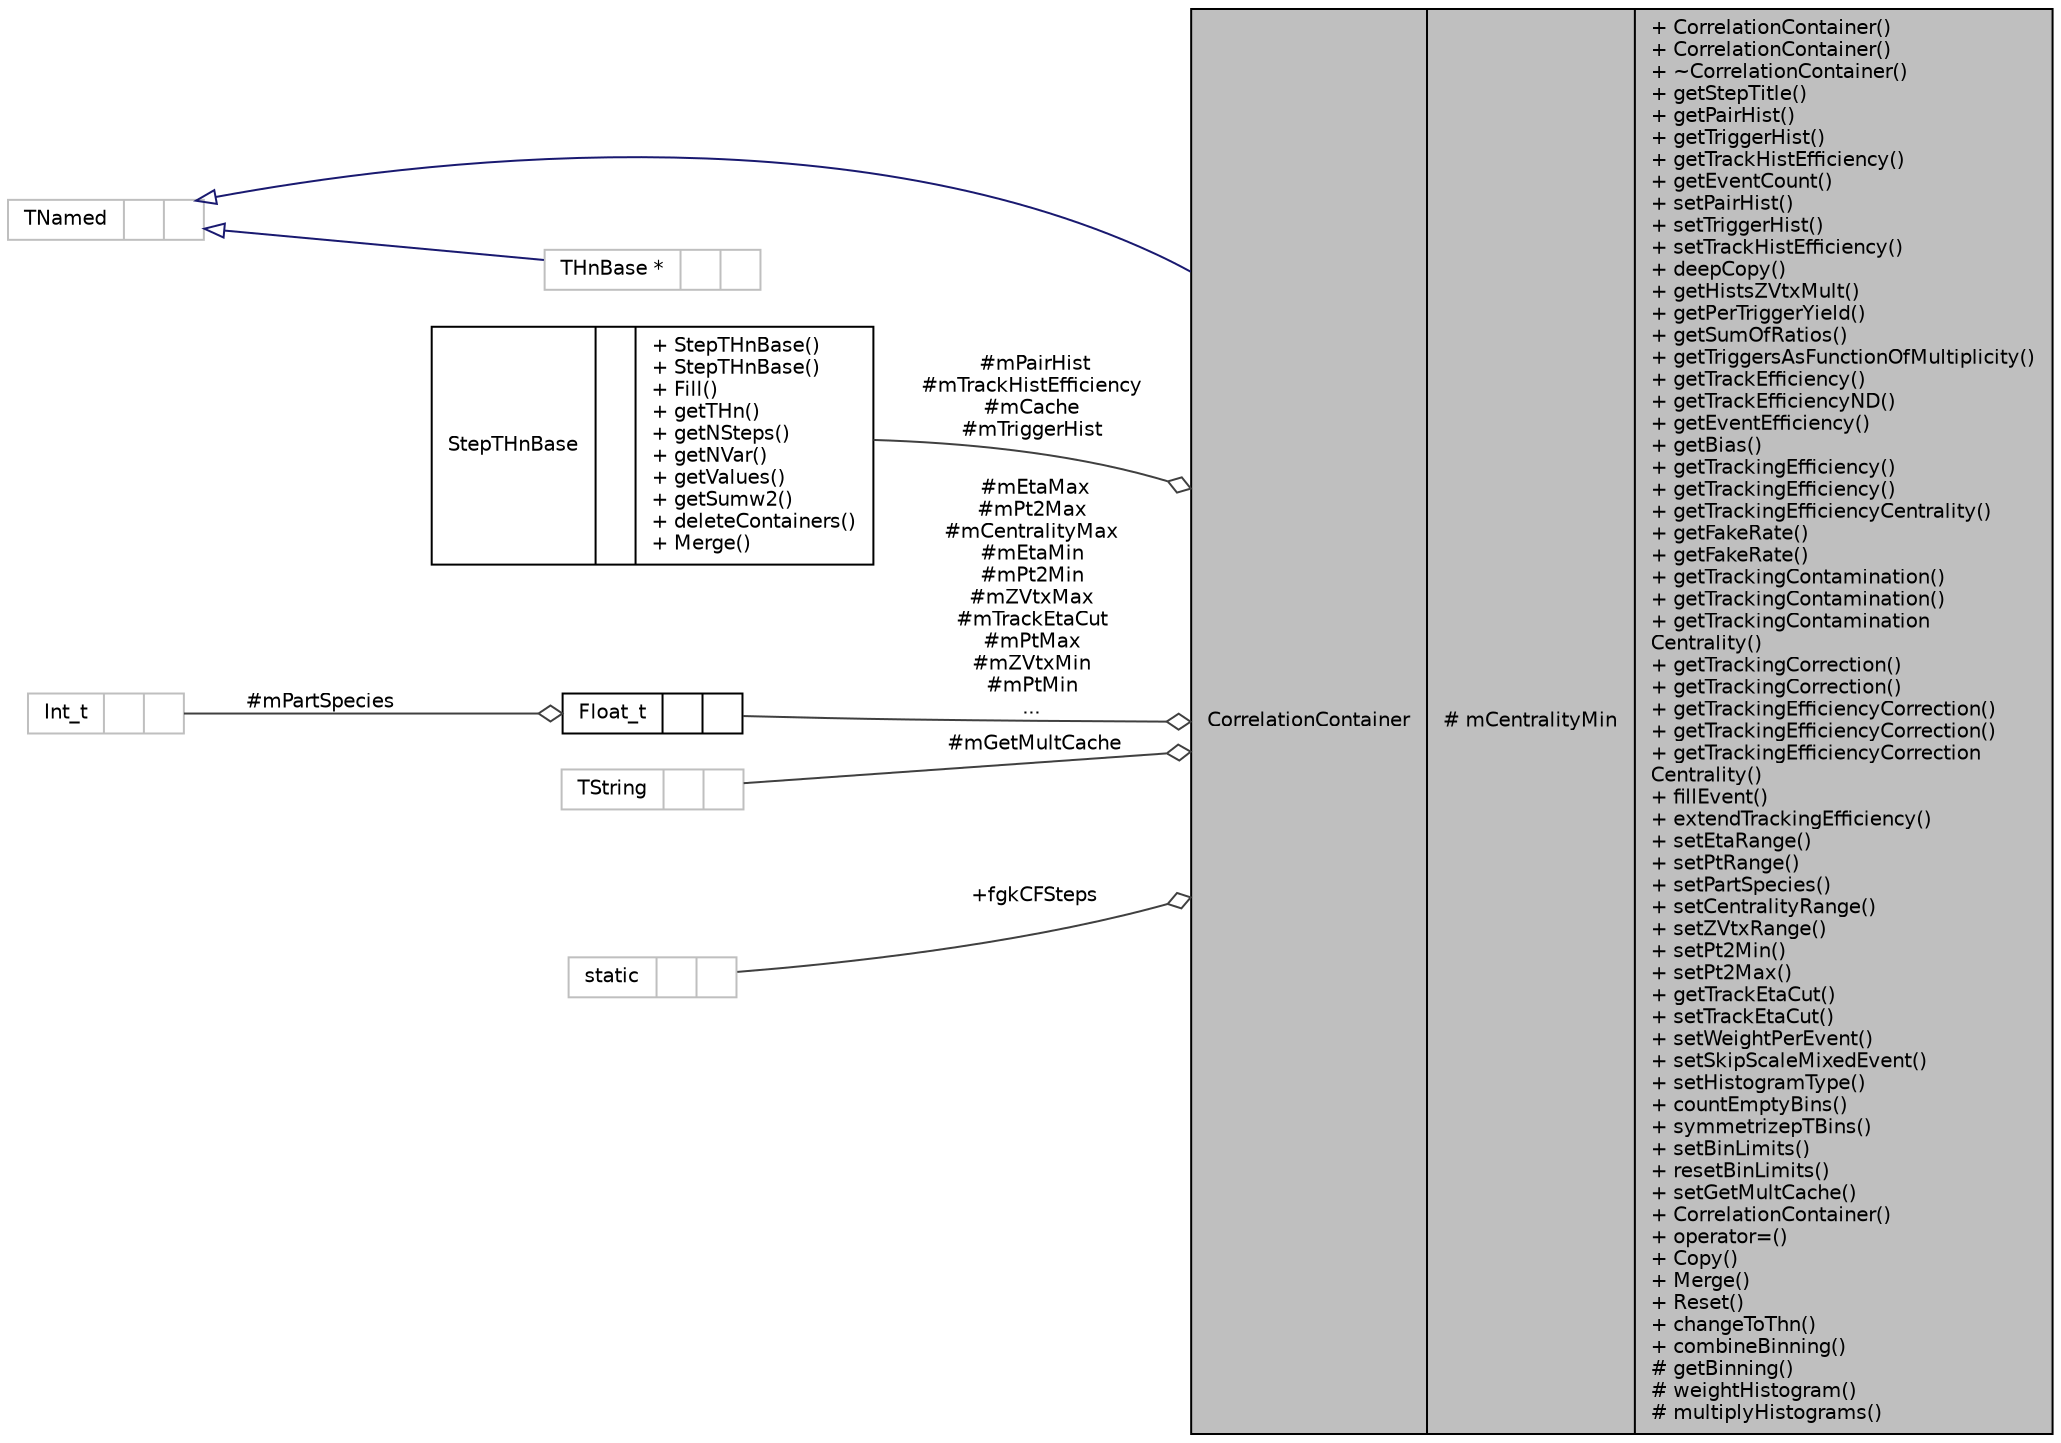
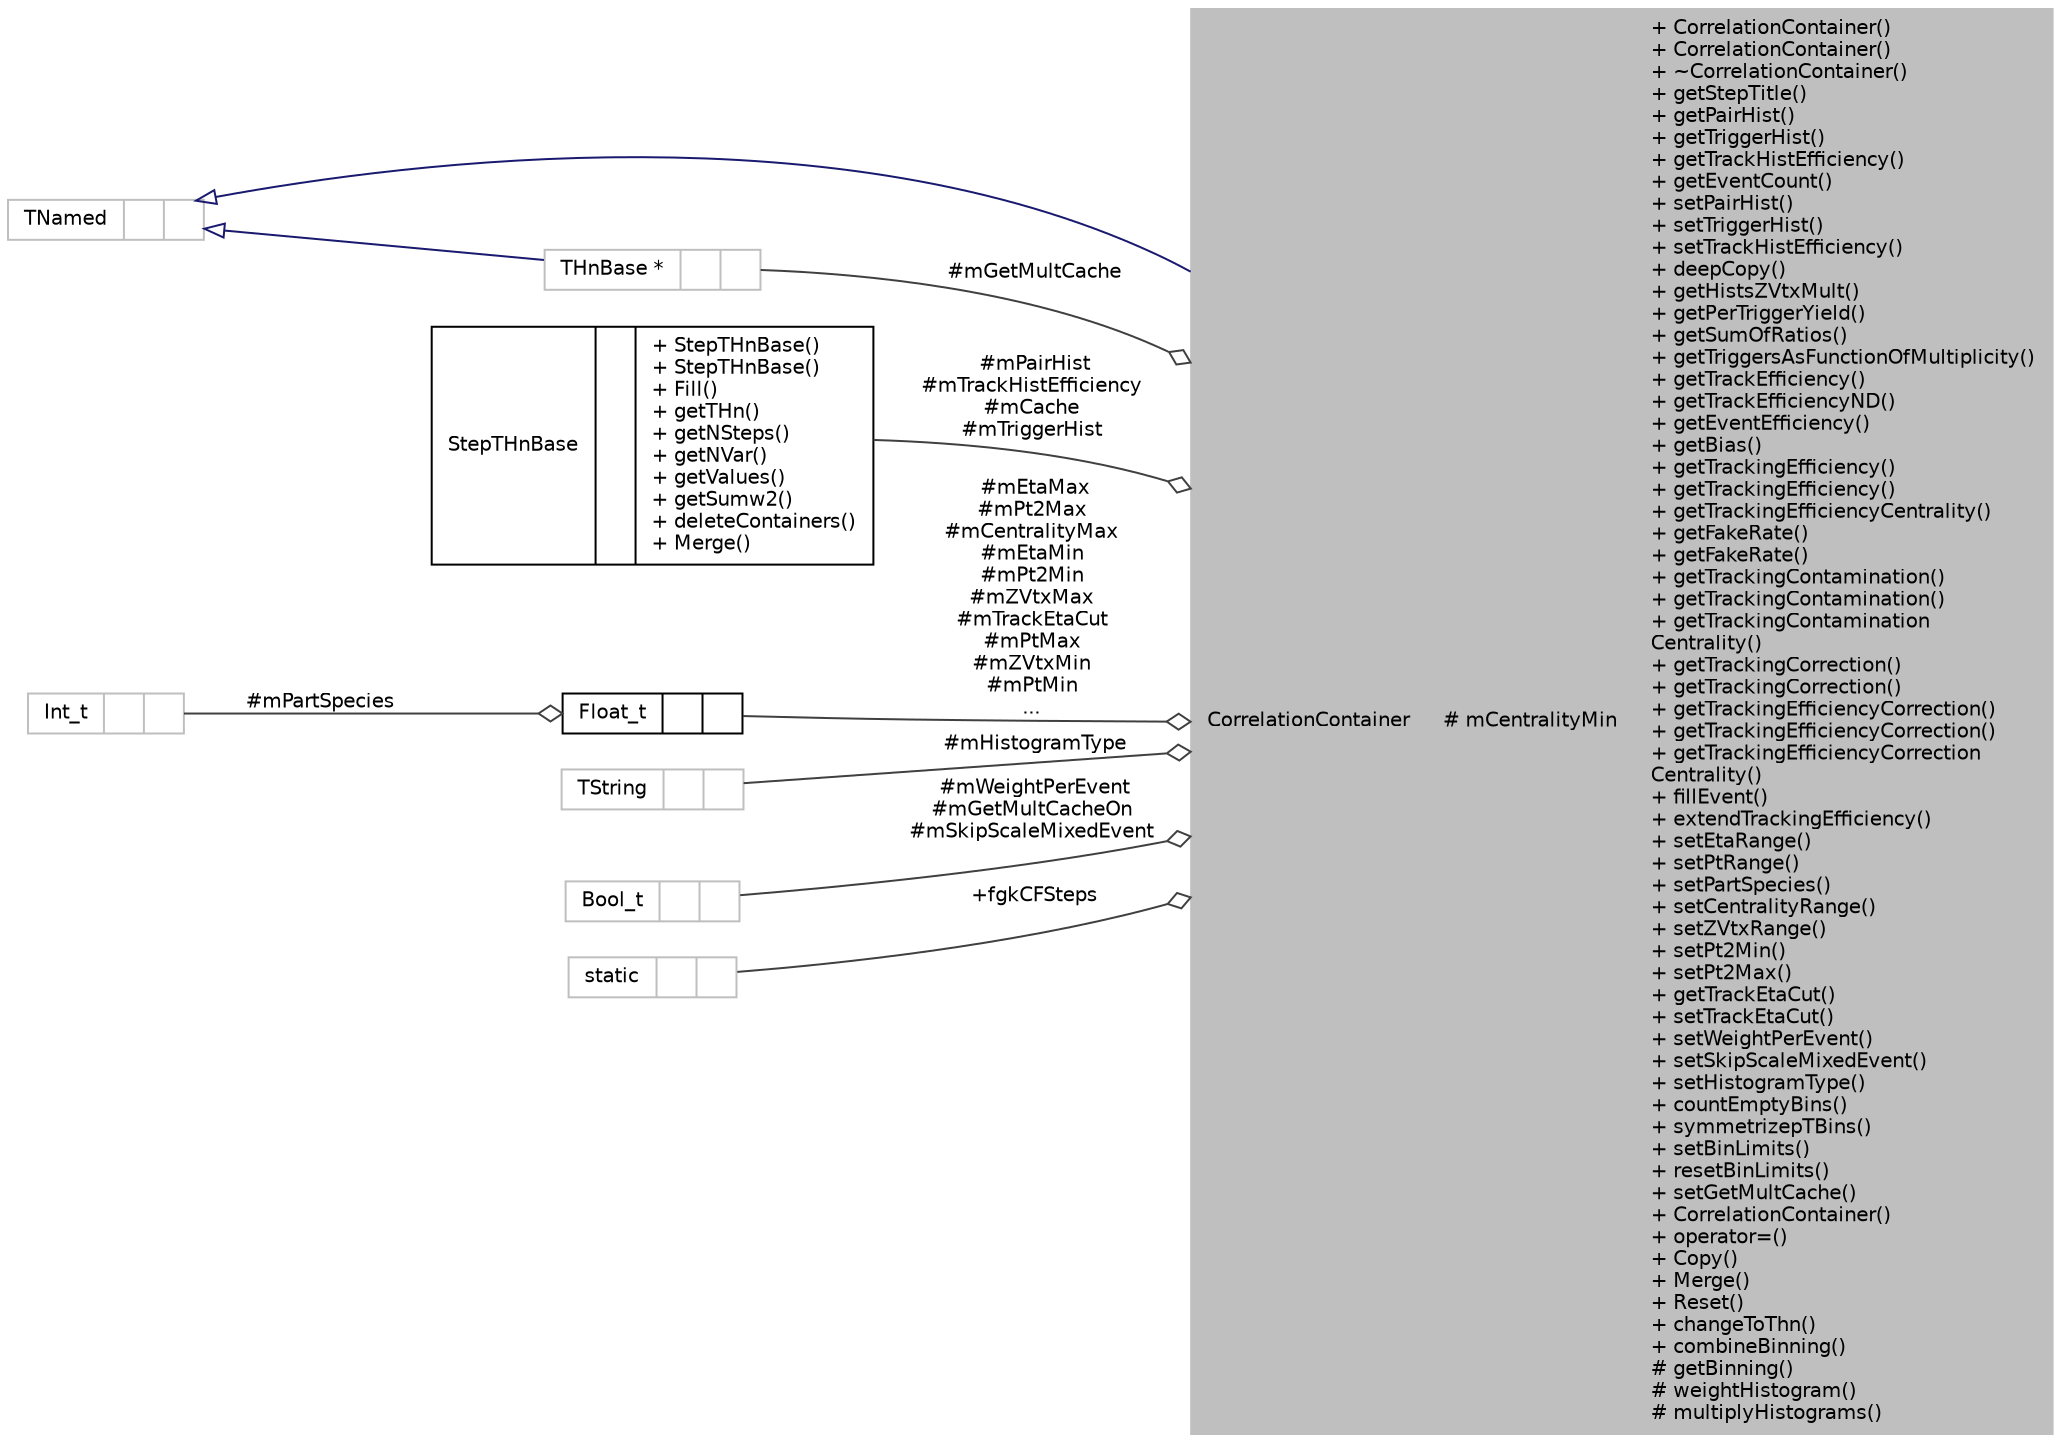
none -> (969, 292)
(1622, 721) -> (1622, 721)
(1032, 744) -> (1032, 744)
none -> (653, 901)
